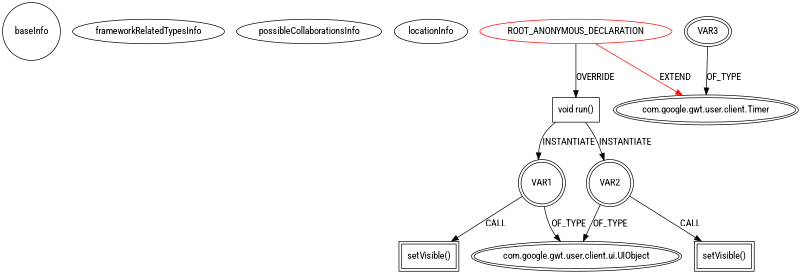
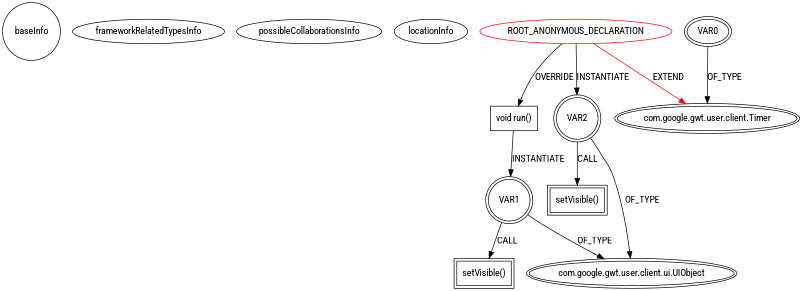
(708, 31) -> (708, 31)
(595, 137) -> (576, 66)
